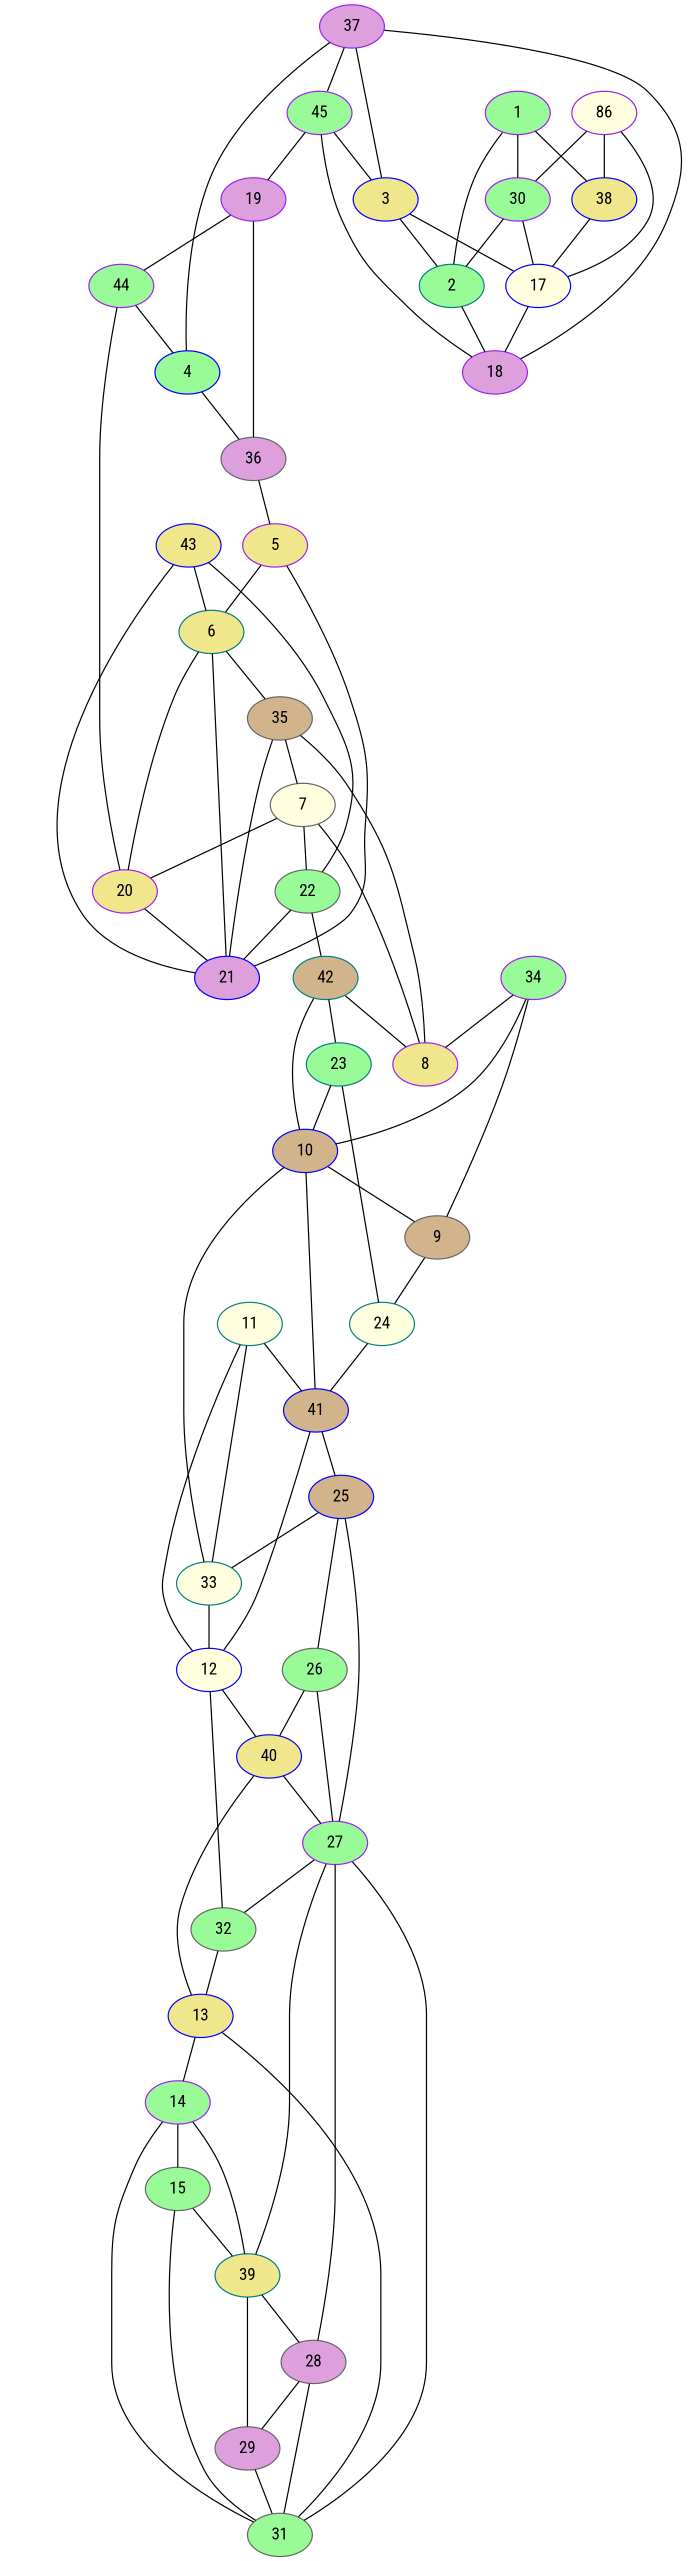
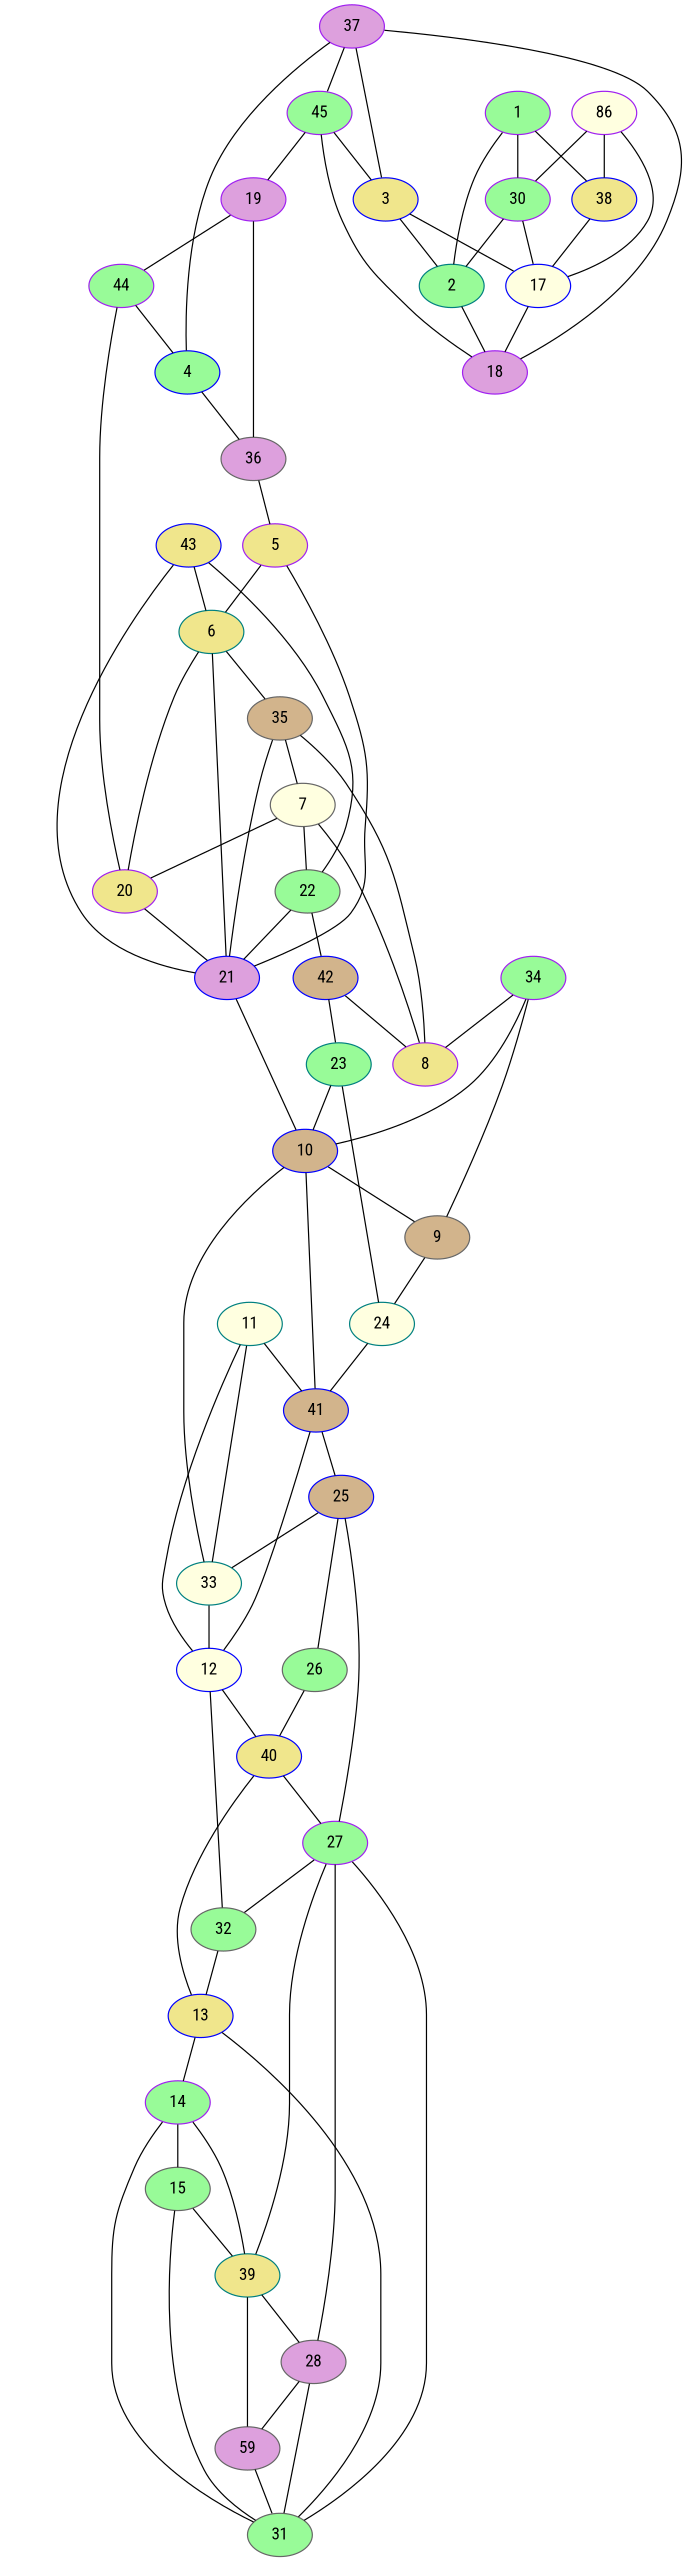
(326, 978) -> (326, 978)
(293, 1062) -> (266, 1064)
(325, 1756) -> none
(247, 2448) -> (247, 2448)
